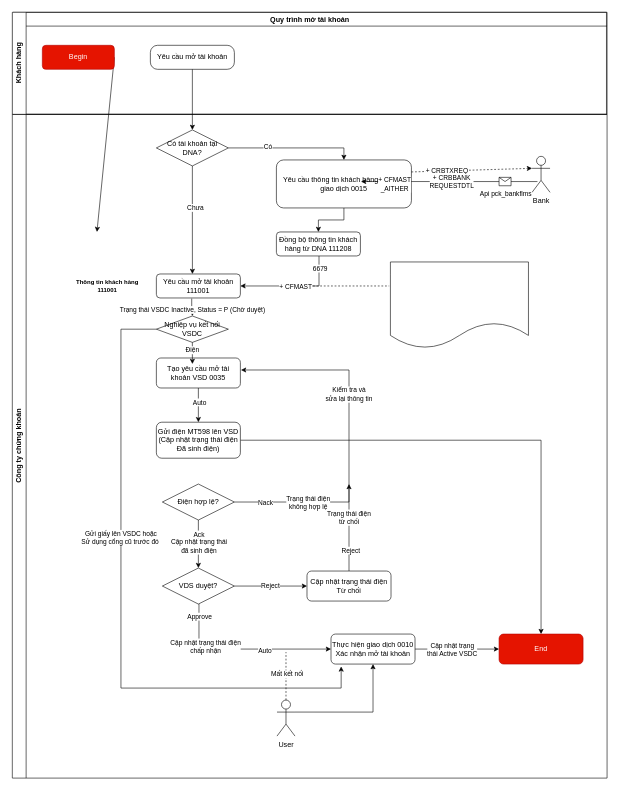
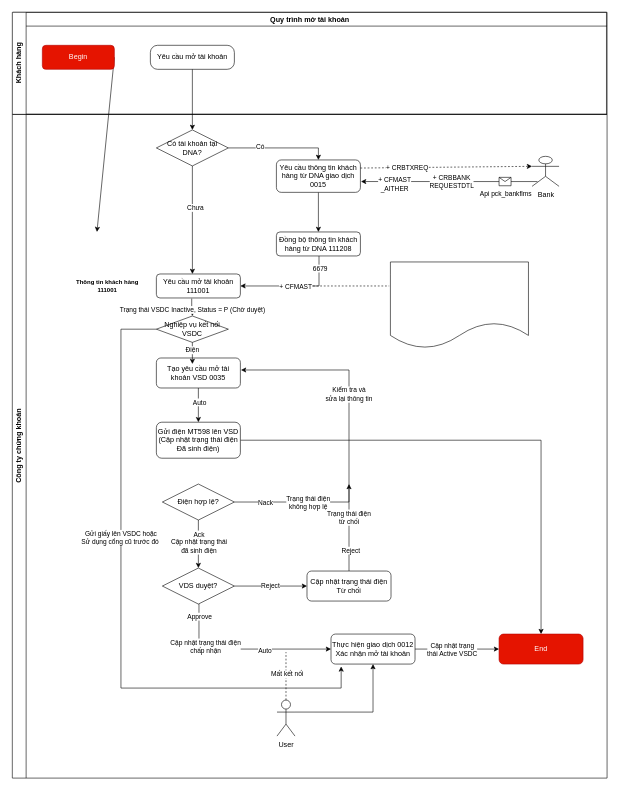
(541, 174) -> (545, 171)
(344, 184) -> (318, 176)
(373, 649) -> (373, 649)
